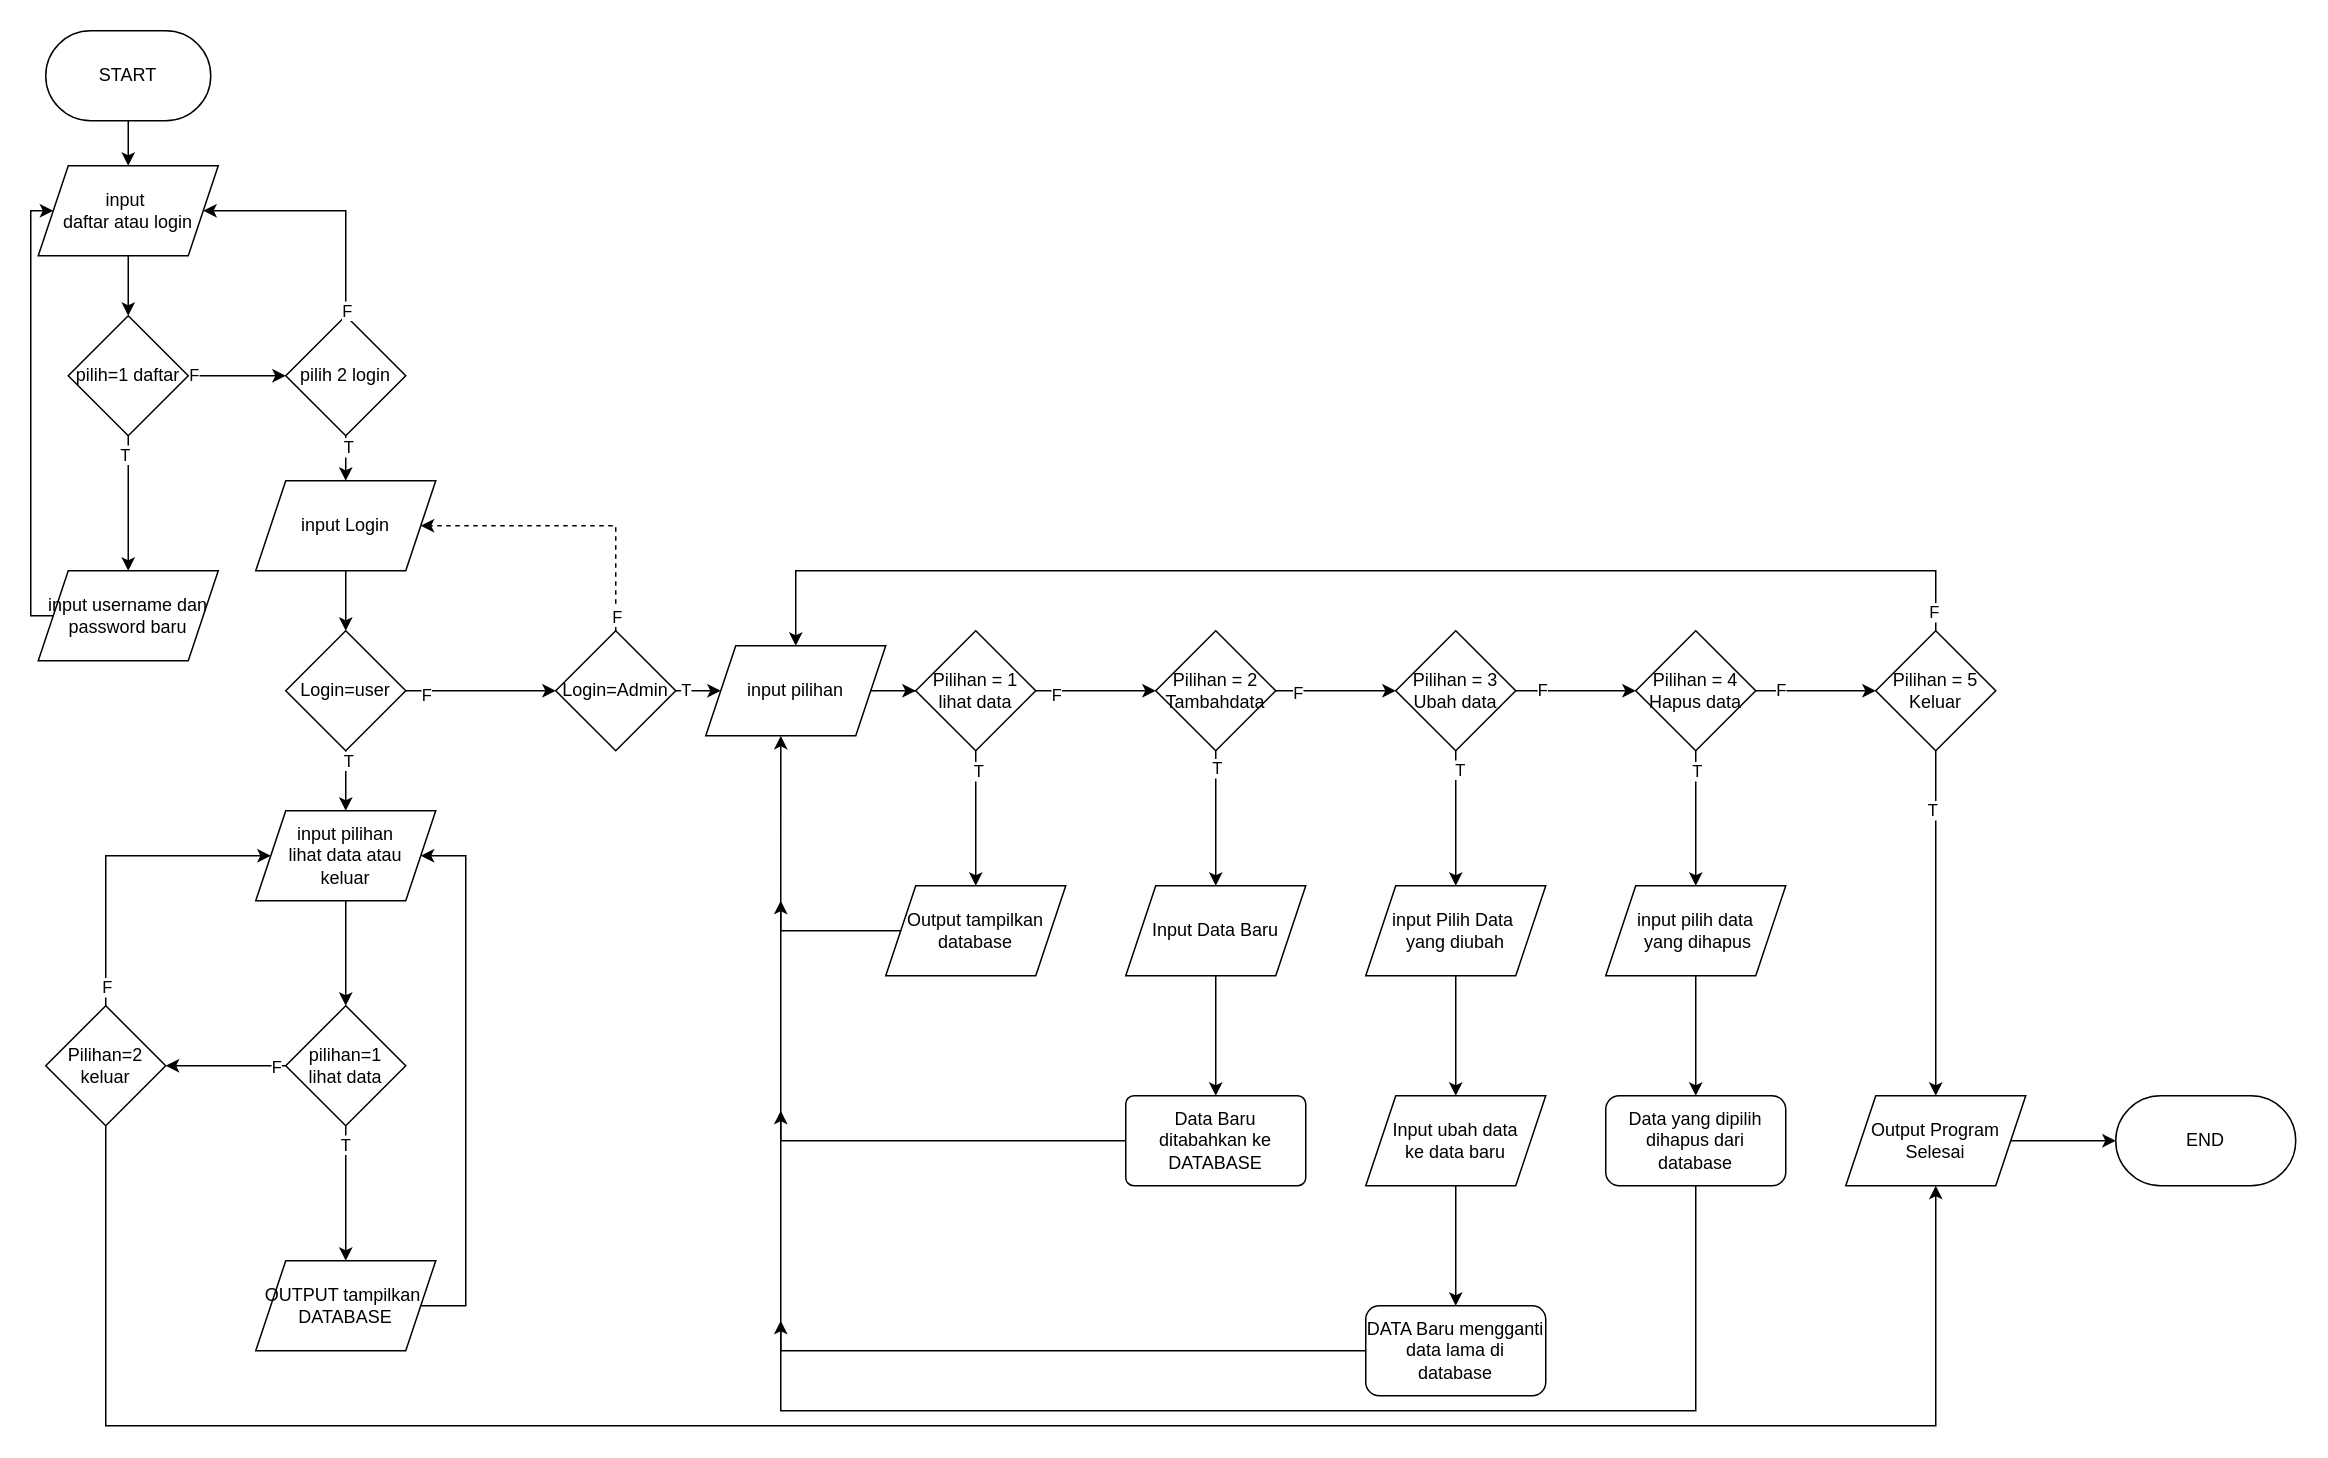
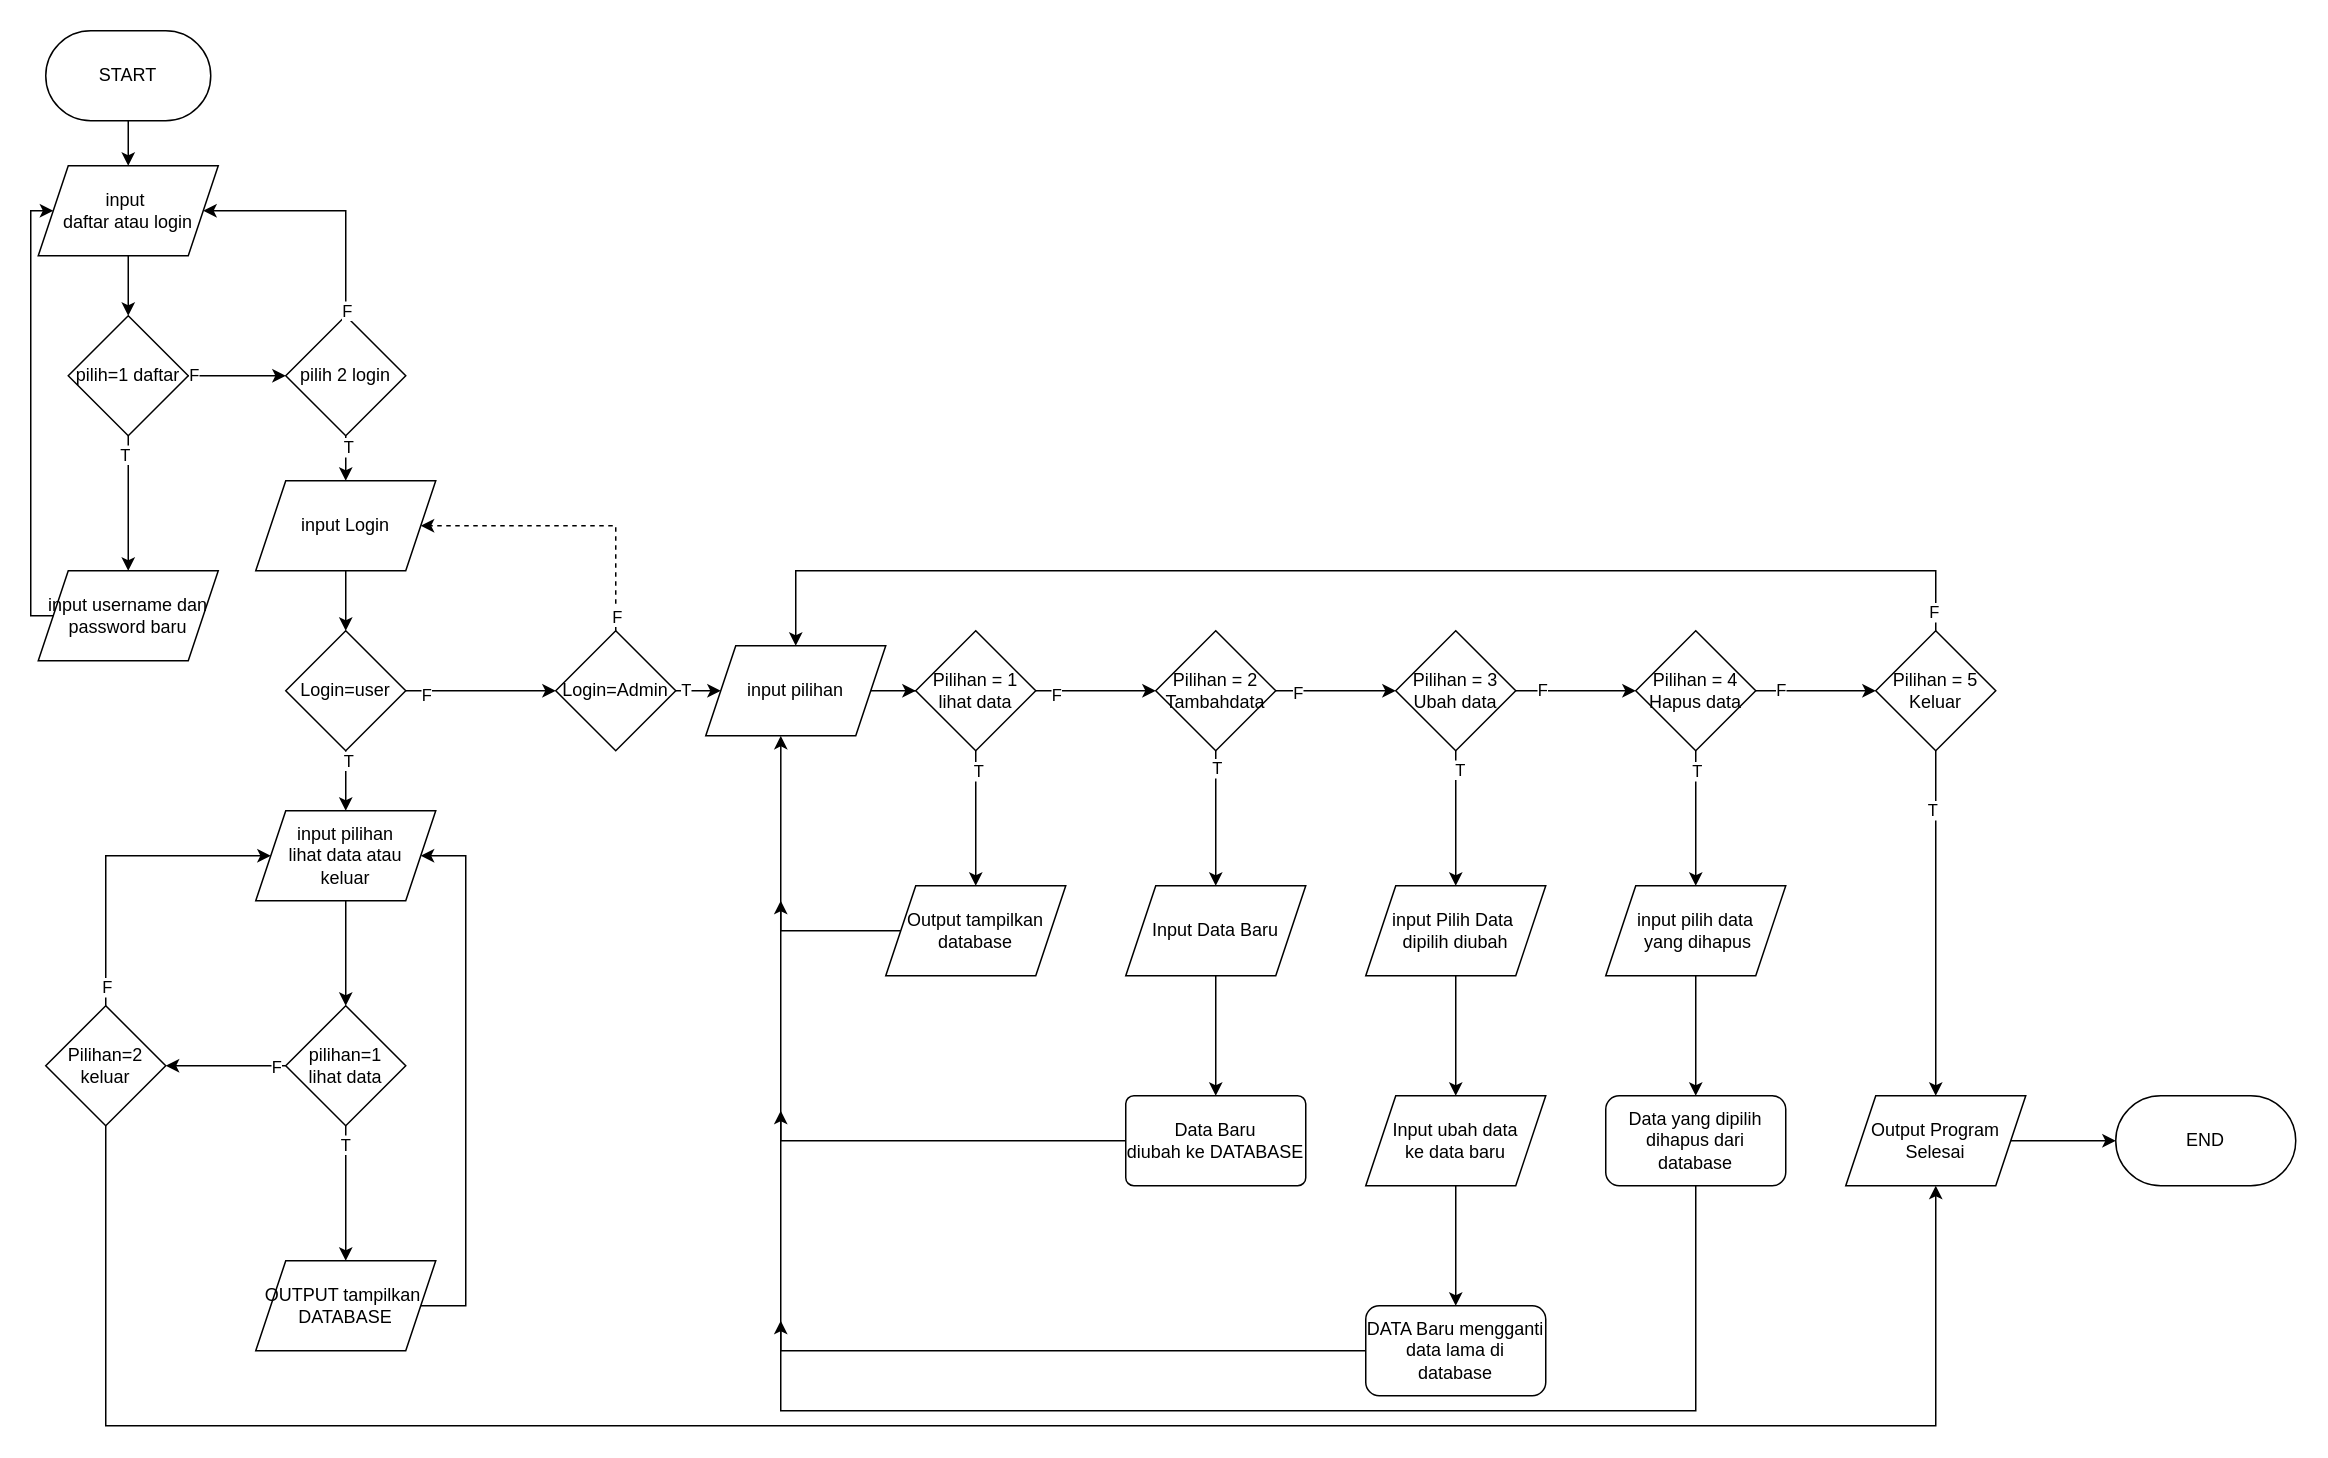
(1456, 931) -> (1456, 931)
(1216, 1141) -> (1216, 1141)
